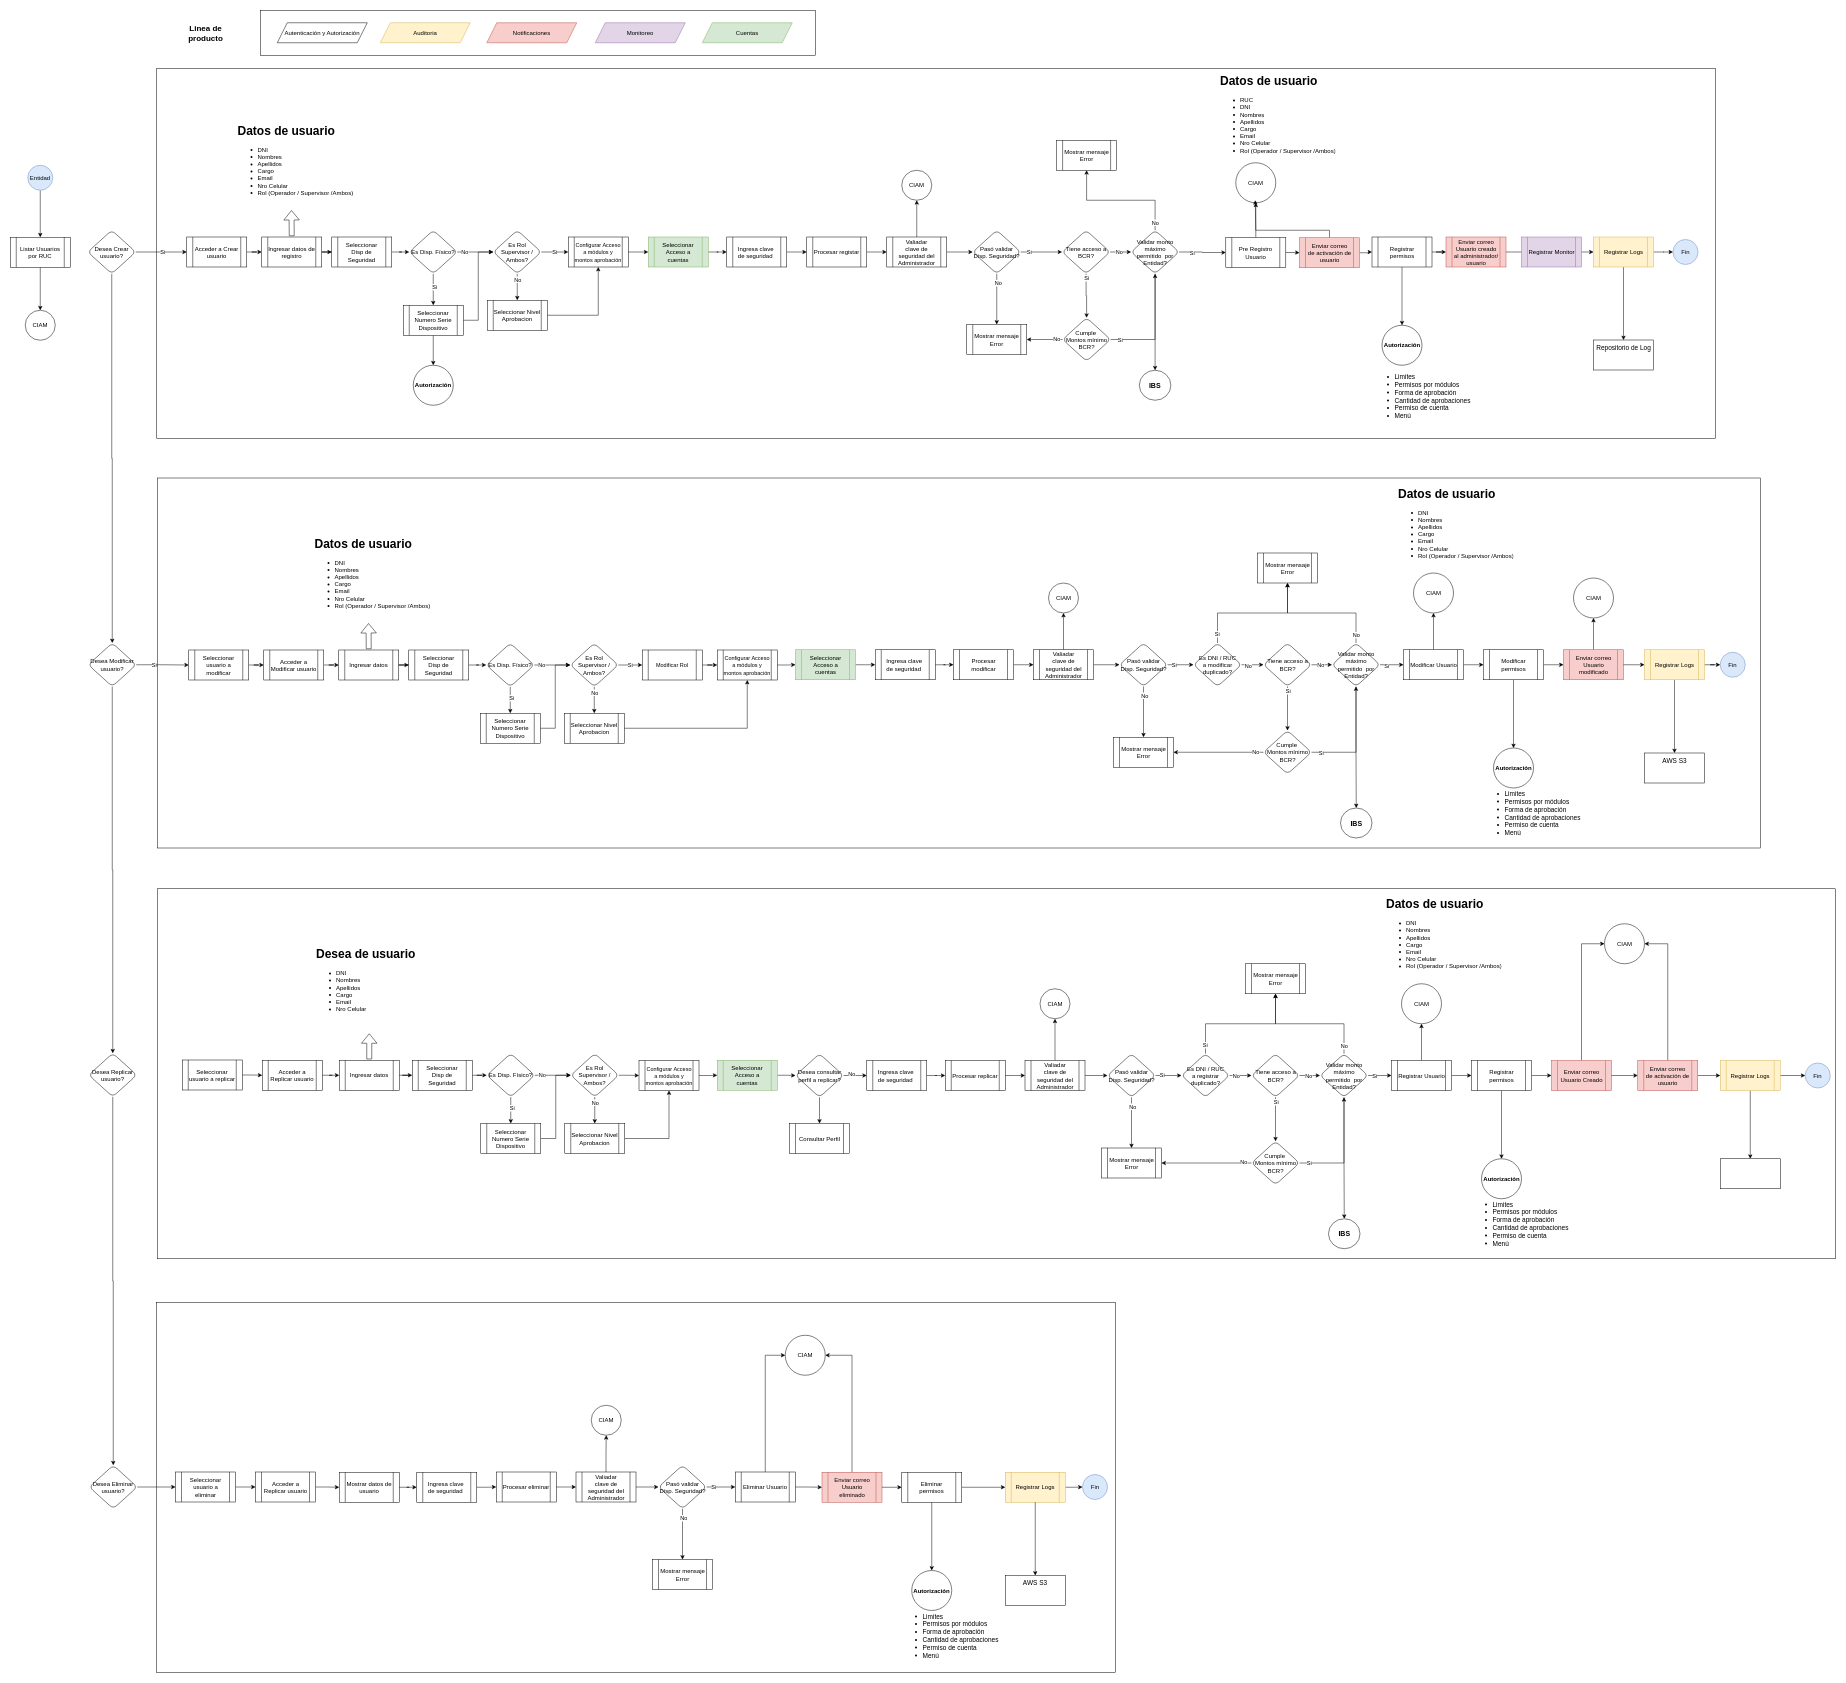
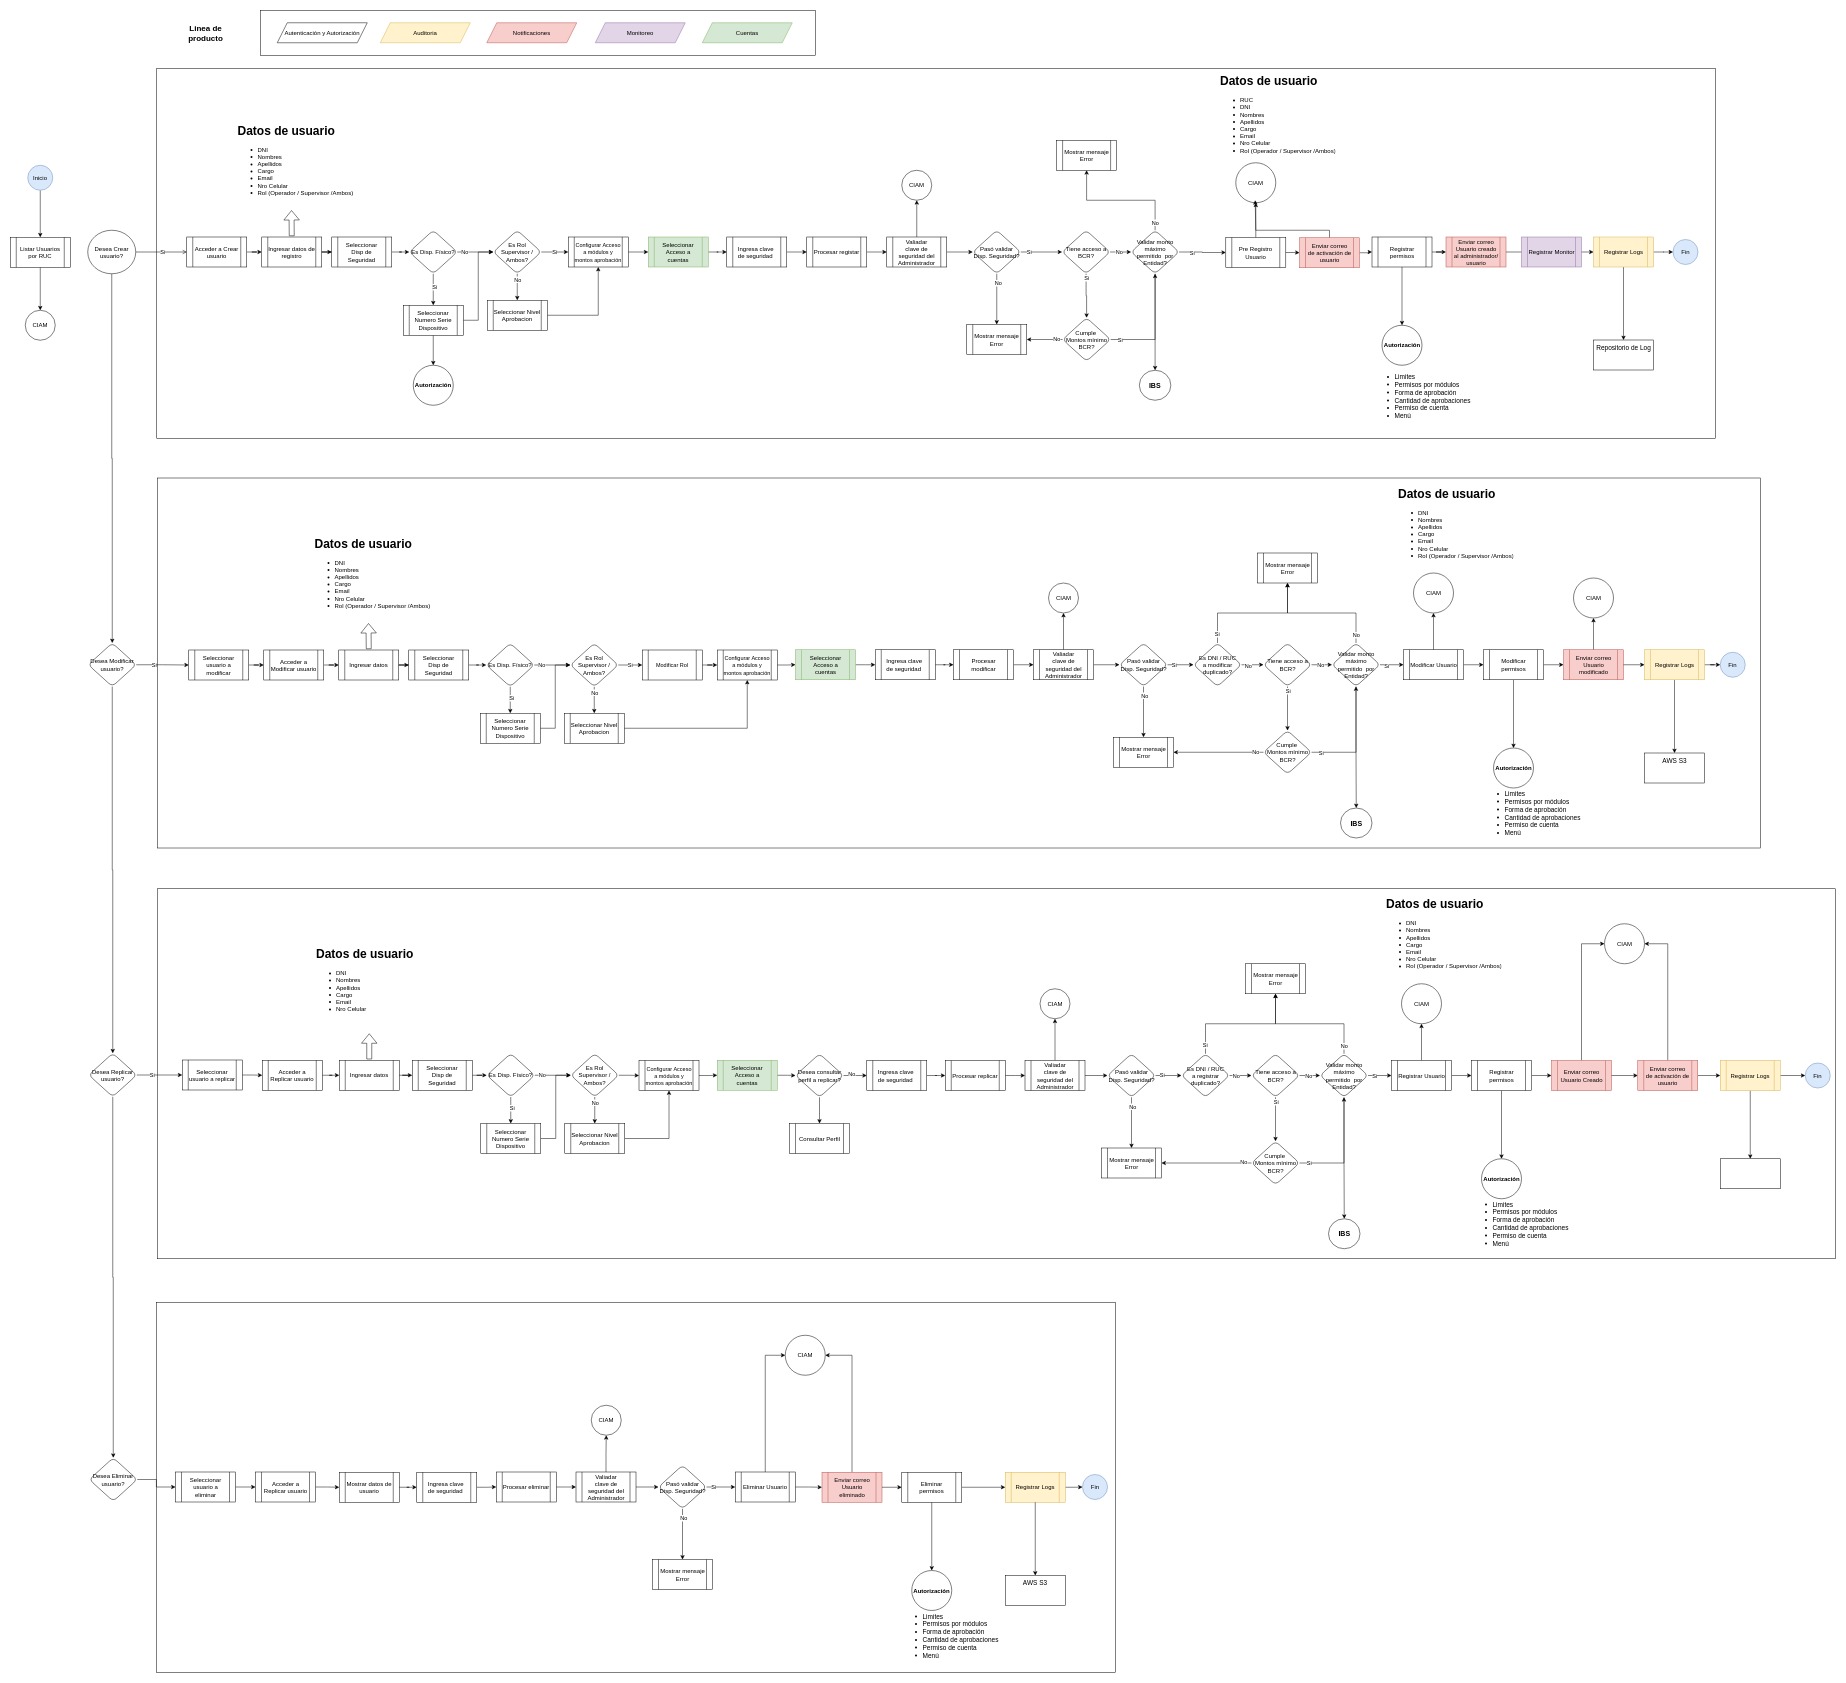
(40, 178) -> (40, 178)
(112, 252) -> (112, 252)
(182, 252) -> (183, 252)
(341, 972) -> (341, 972)
none -> (151, 1075)
(113, 1487) -> (113, 1480)
